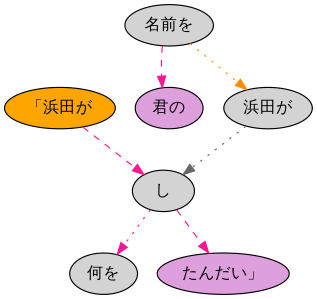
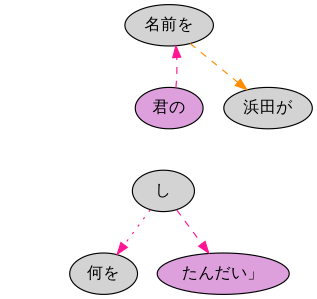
(161, 61) -> (177, 73)
(214, 63) -> (214, 63)
(60, 108) -> none
(219, 147) -> none
